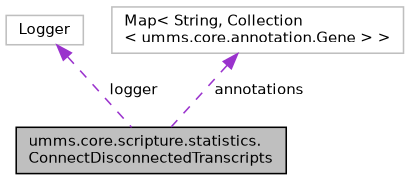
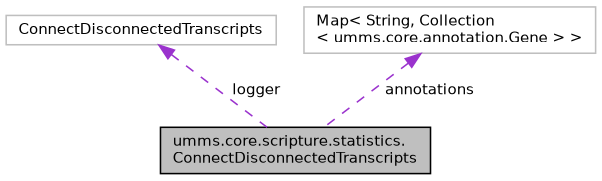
(45, 30) -> (141, 30)
